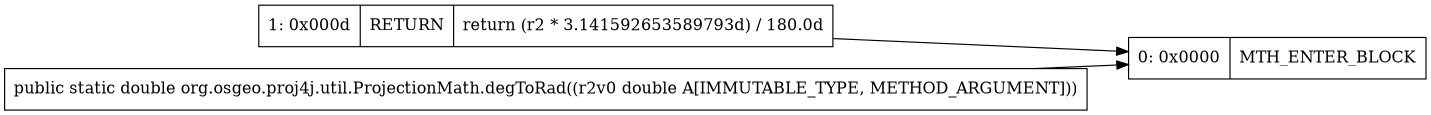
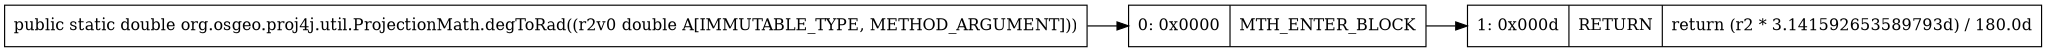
(975, 45) -> (1441, 26)
